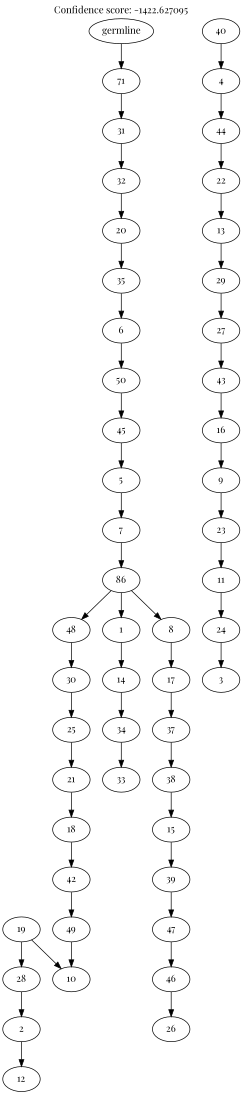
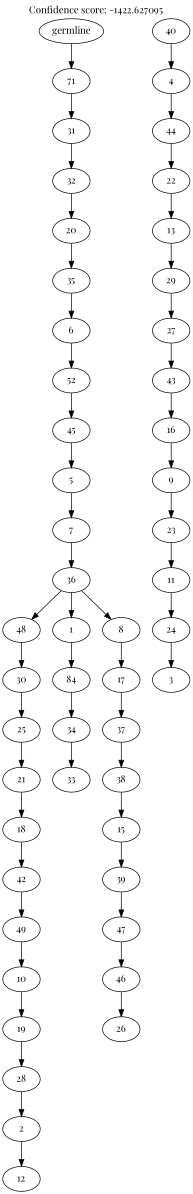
(121, 380) -> (71, 380)
(121, 580) -> (71, 580)
(121, 680) -> (71, 680)
(44, 952) -> (21, 1001)
